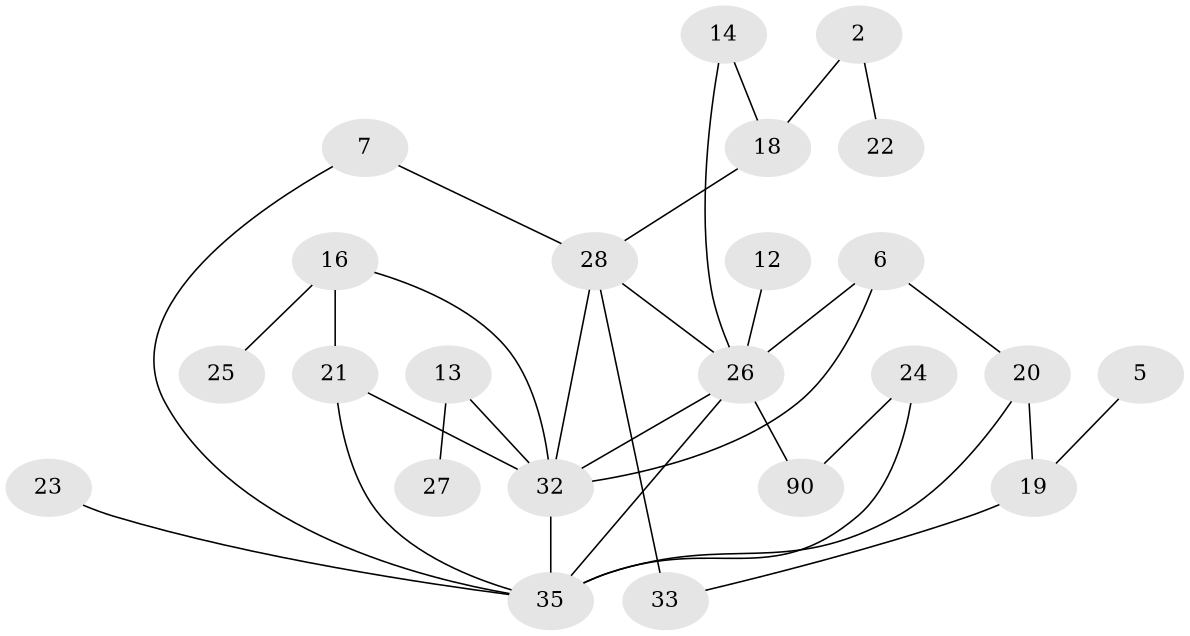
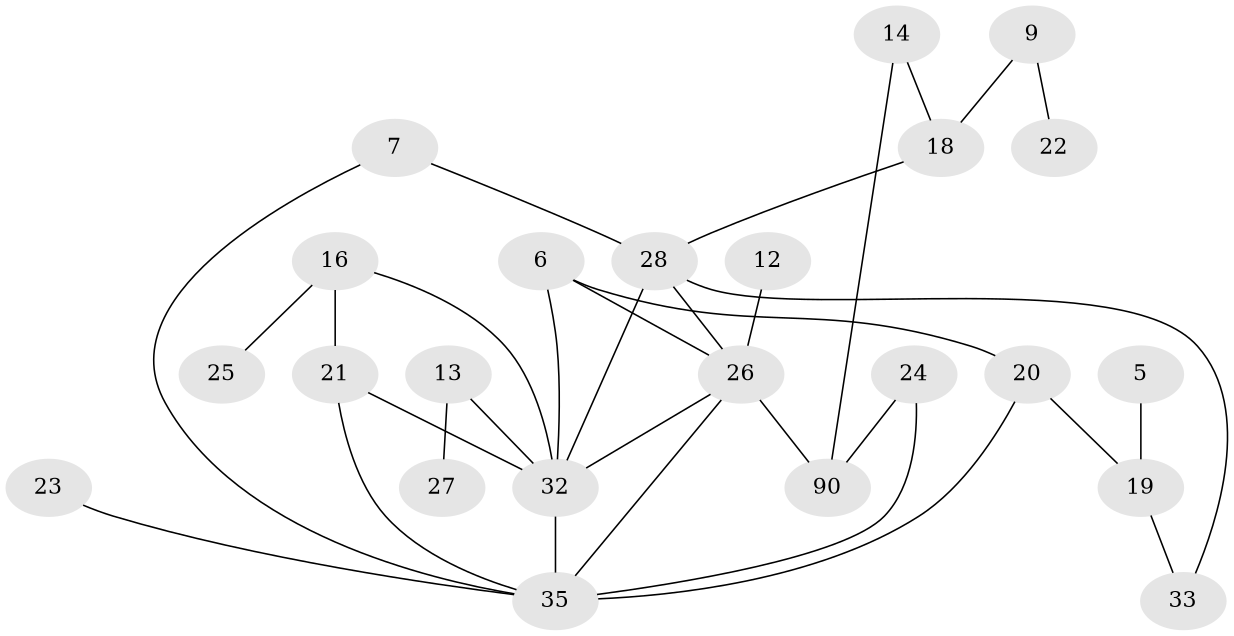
(859, 35) -> (1032, 35)
(705, 206) -> (862, 261)
